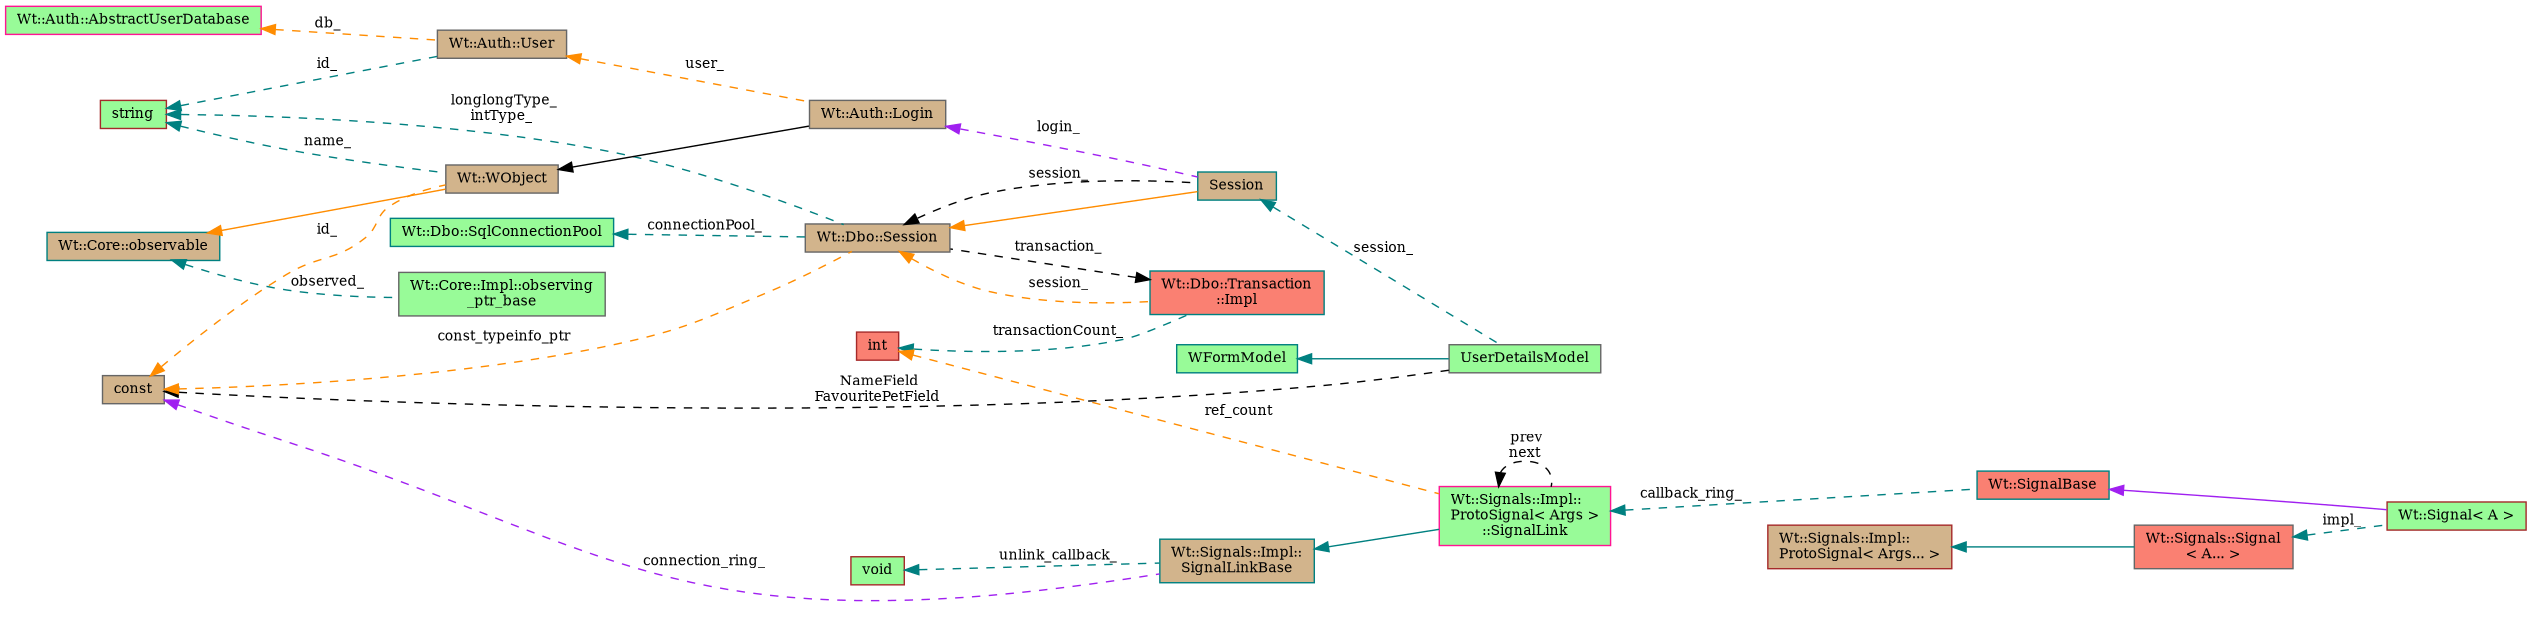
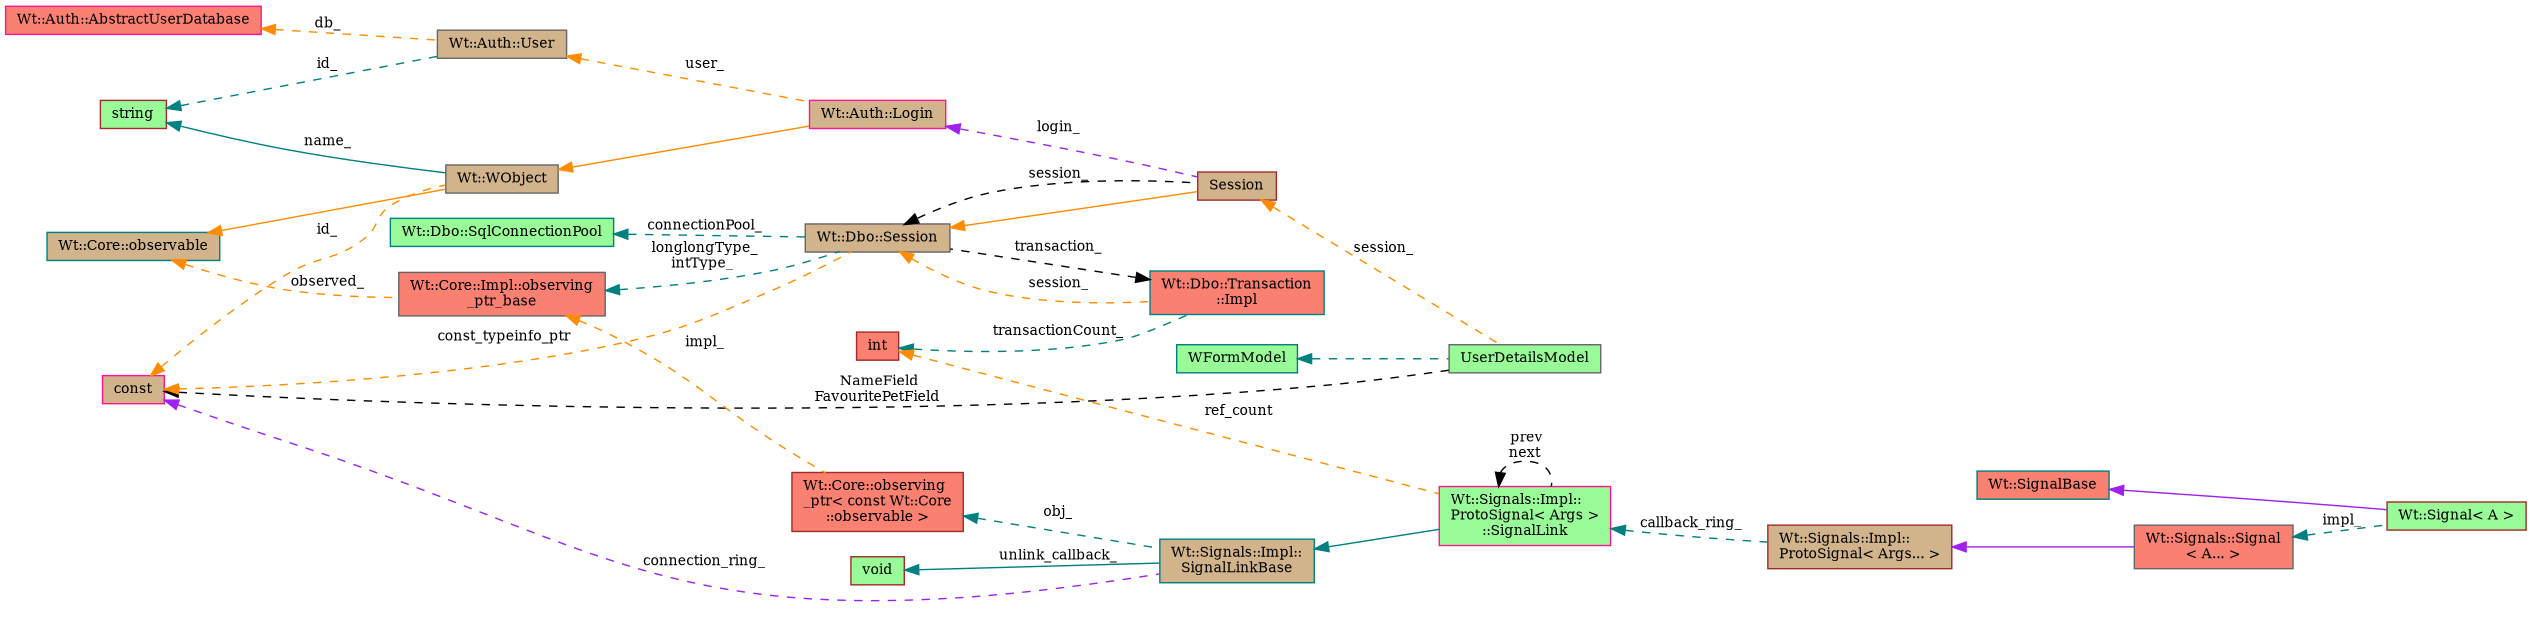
(133, 20) -> (133, 20)
(878, 114) -> (878, 114)
(518, 137) -> (731, 278)
(691, 147) -> (691, 147)
(312, 154) -> (312, 154)
(1237, 186) -> (1237, 186)
(1387, 276) -> (1387, 276)
(290, 290) -> (290, 290)
(502, 294) -> (502, 294)
(1380, 359) -> (1380, 359)
(133, 390) -> (133, 390)
(1801, 500) -> (1696, 537)
none -> (878, 502)
(2050, 547) -> (2050, 547)
(1039, 566) -> (1039, 566)
